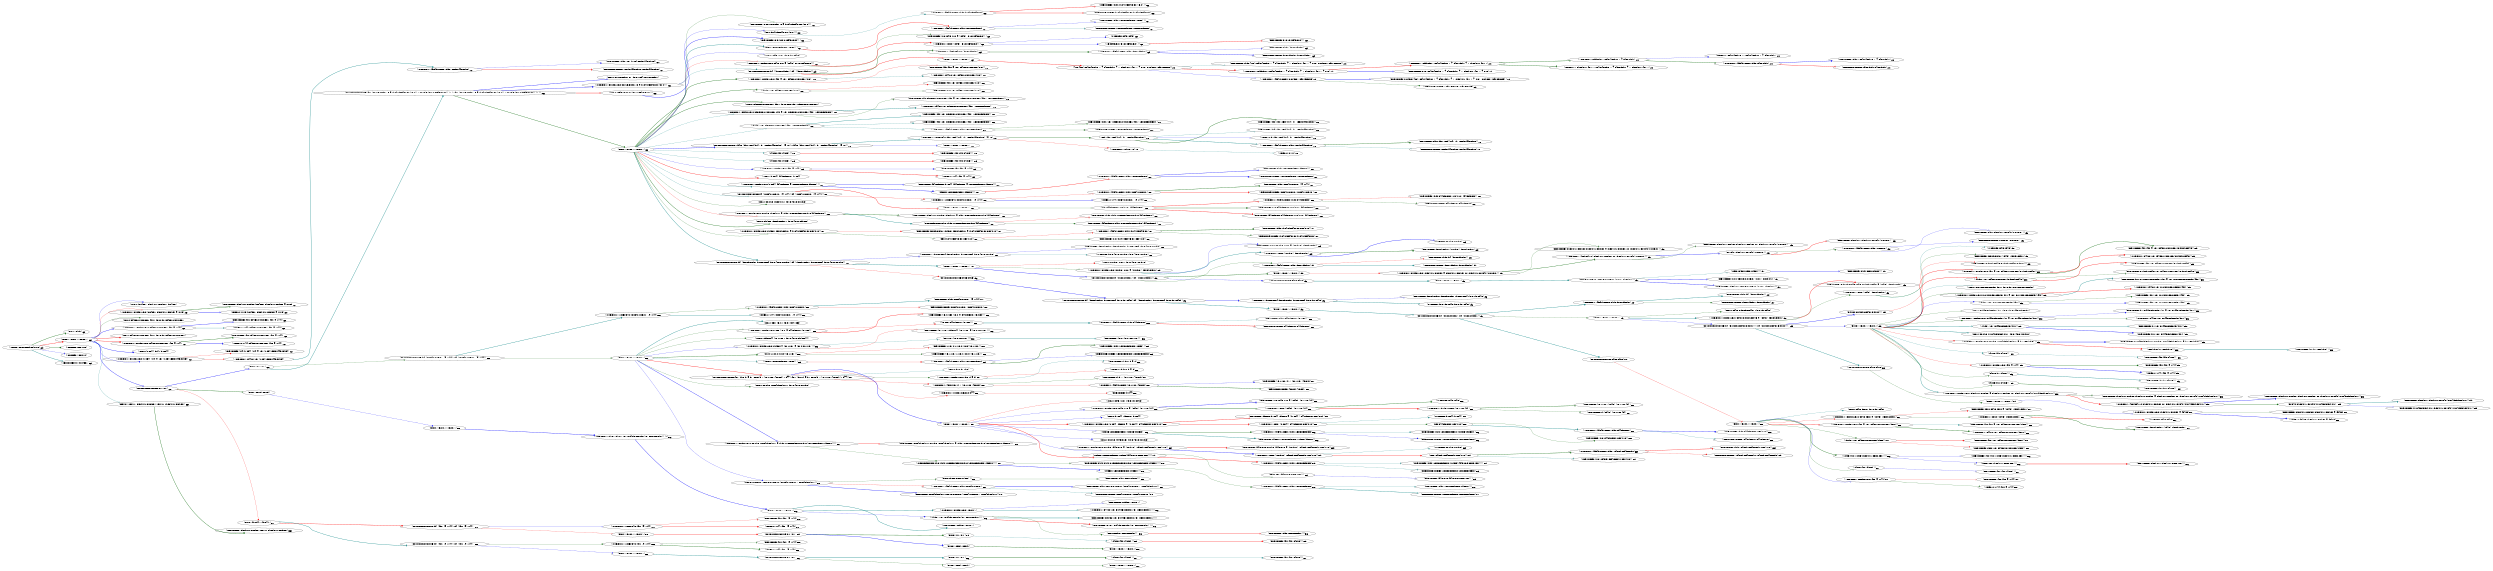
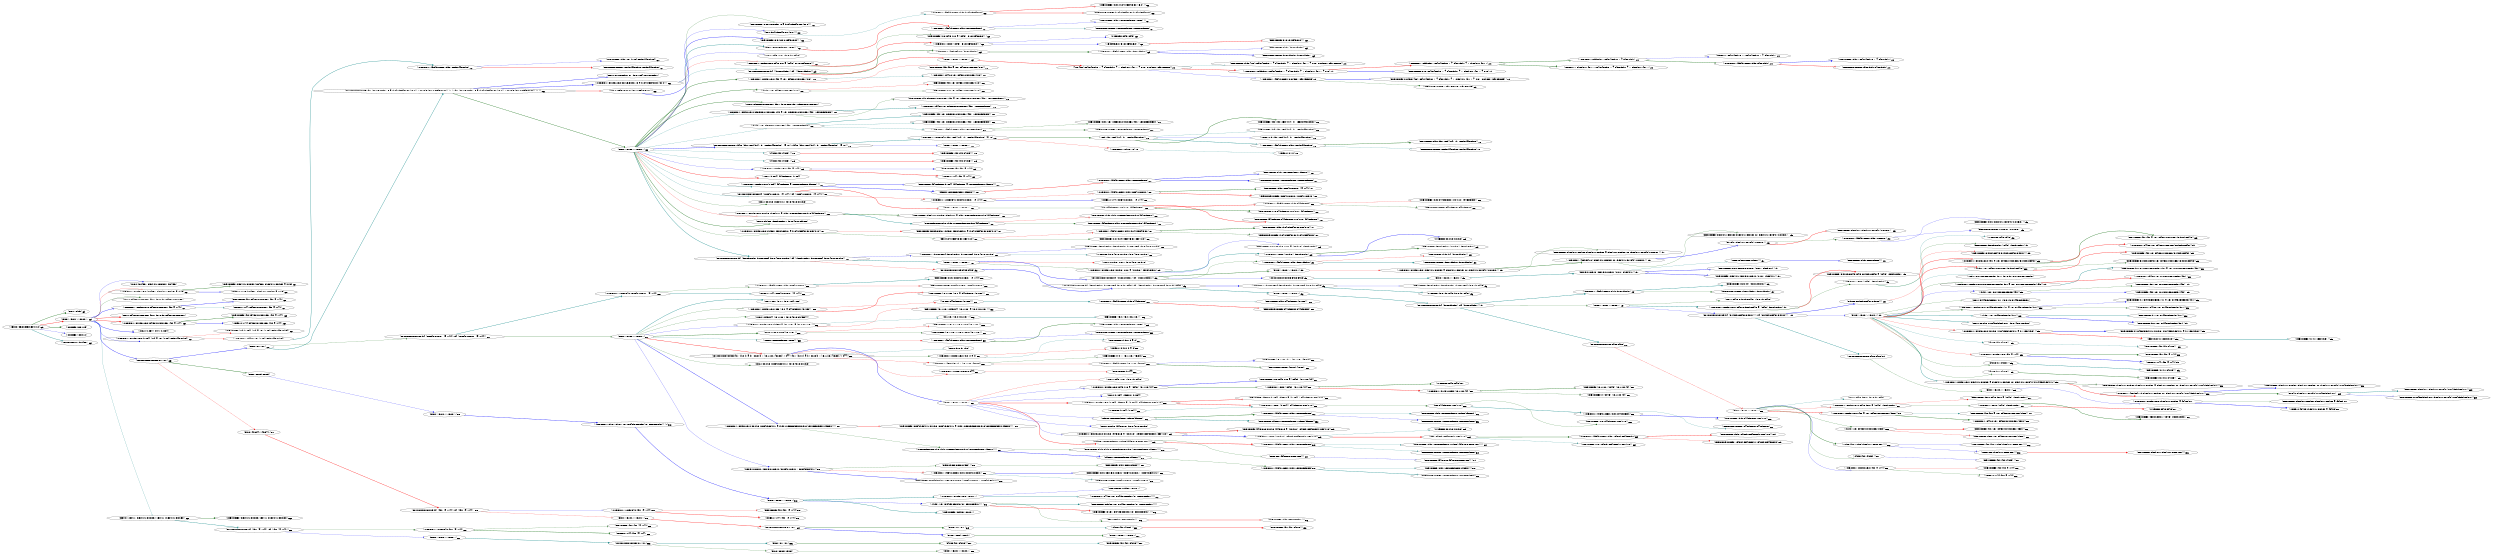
(1374, 420) -> (1198, 409)
(341, 539) -> (206, 524)
